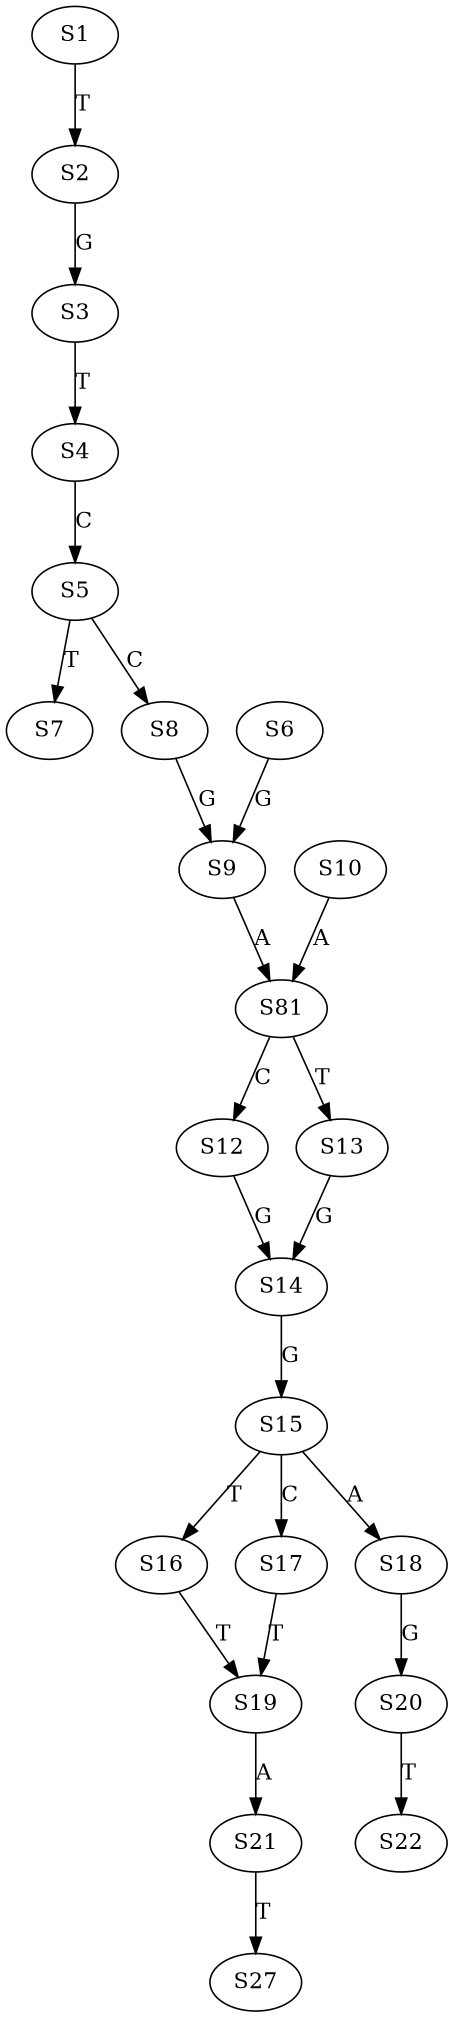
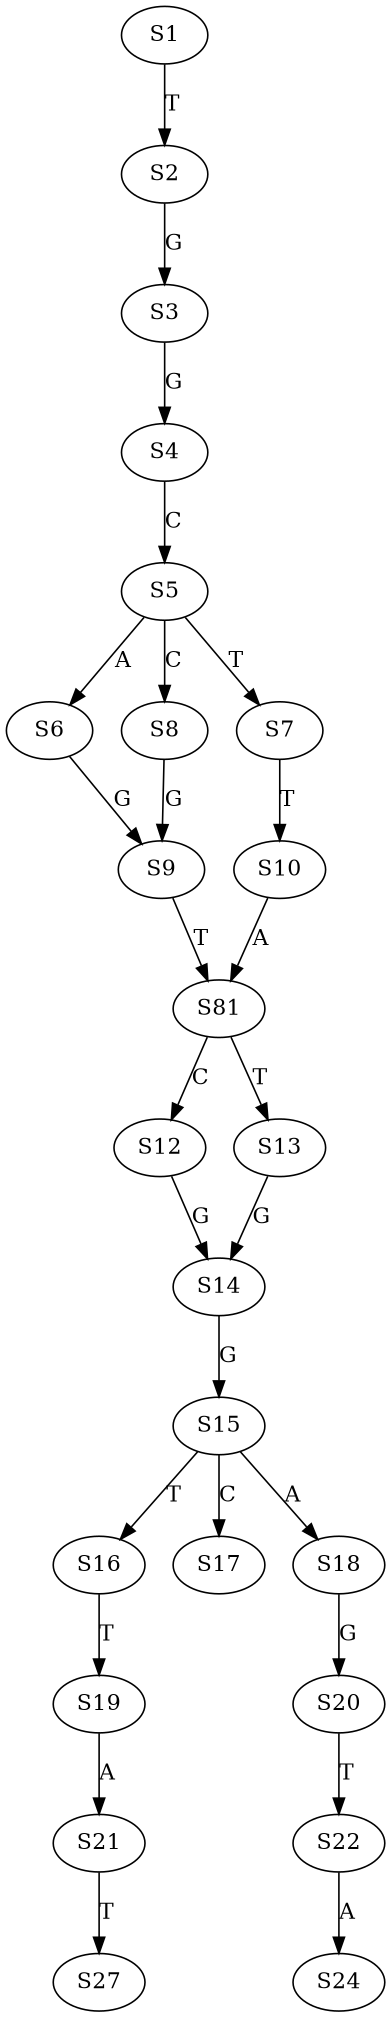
(83, 383) -> (174, 383)
none -> (112, 655)
none -> (280, 792)
(262, 939) -> (201, 939)
(270, 1627) -> none
none -> (339, 1982)
